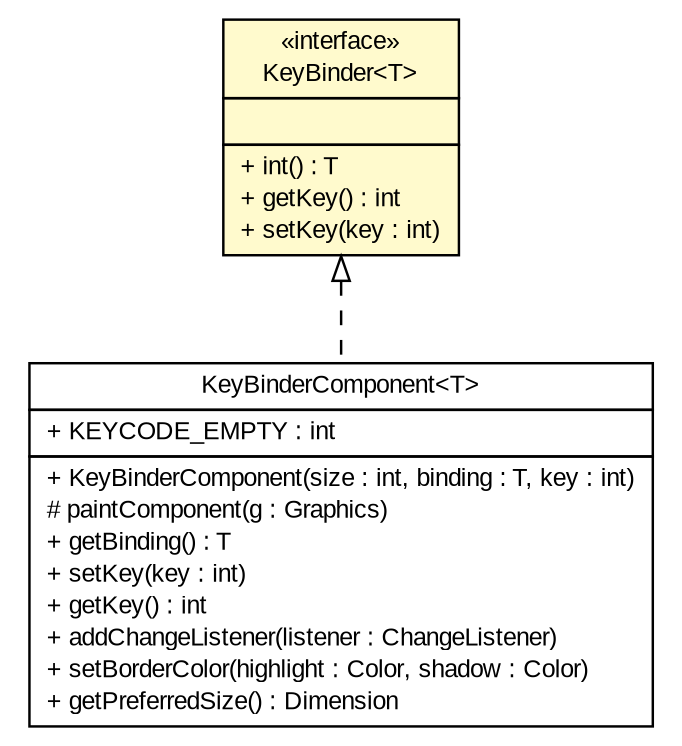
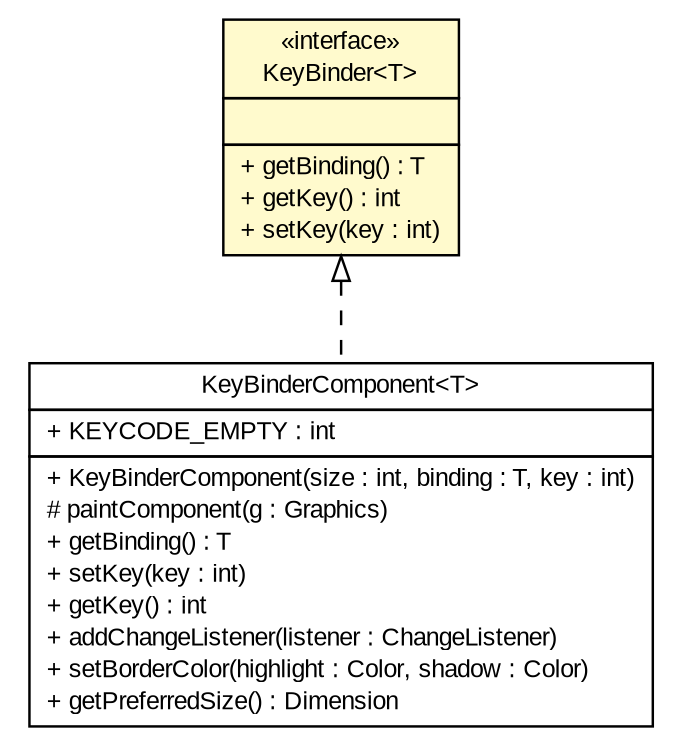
(290, 167) -> (334, 167)
